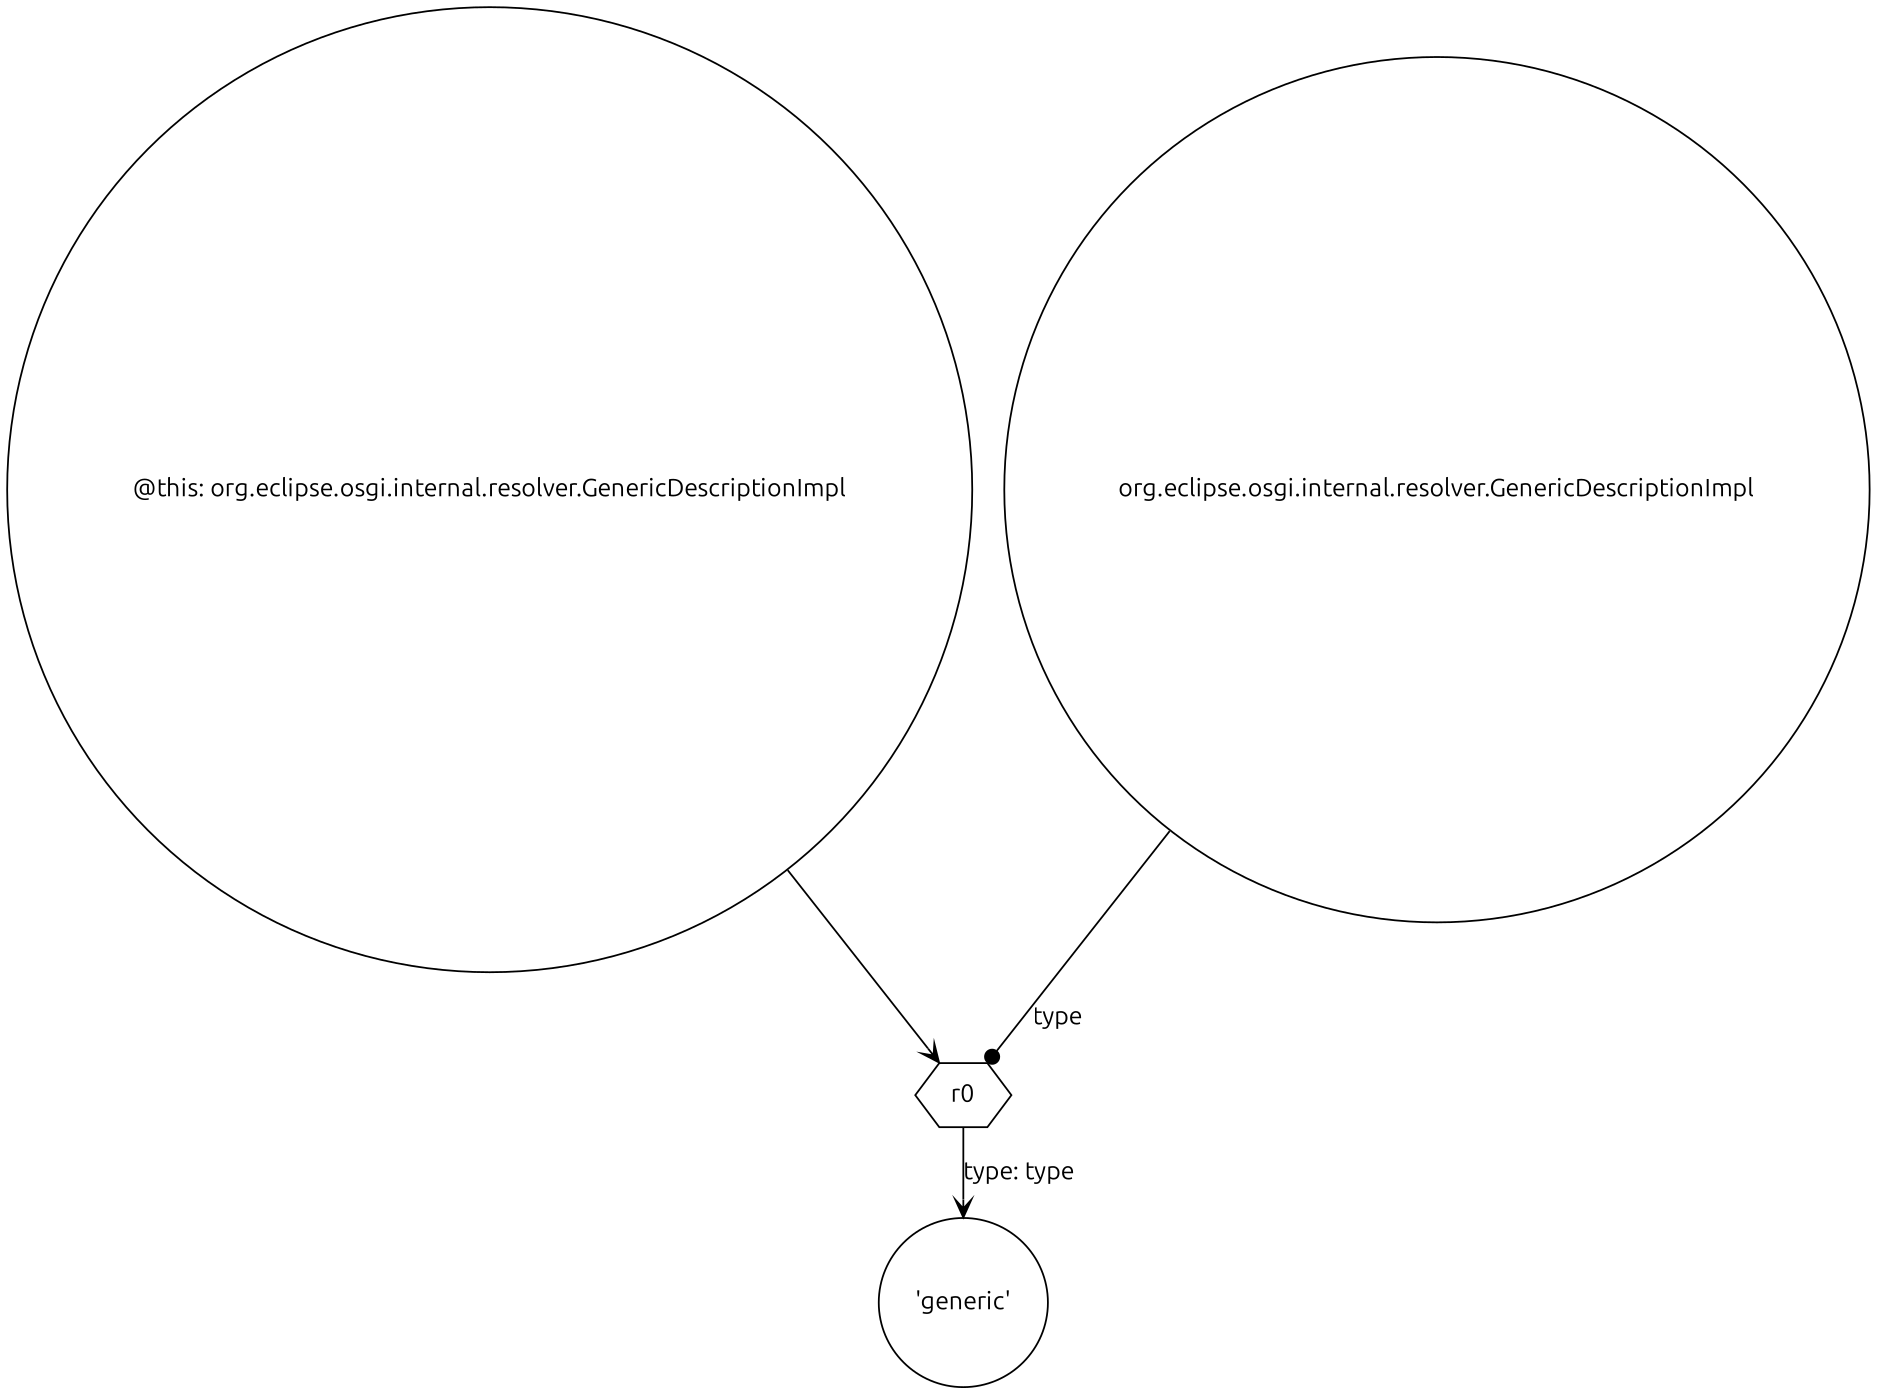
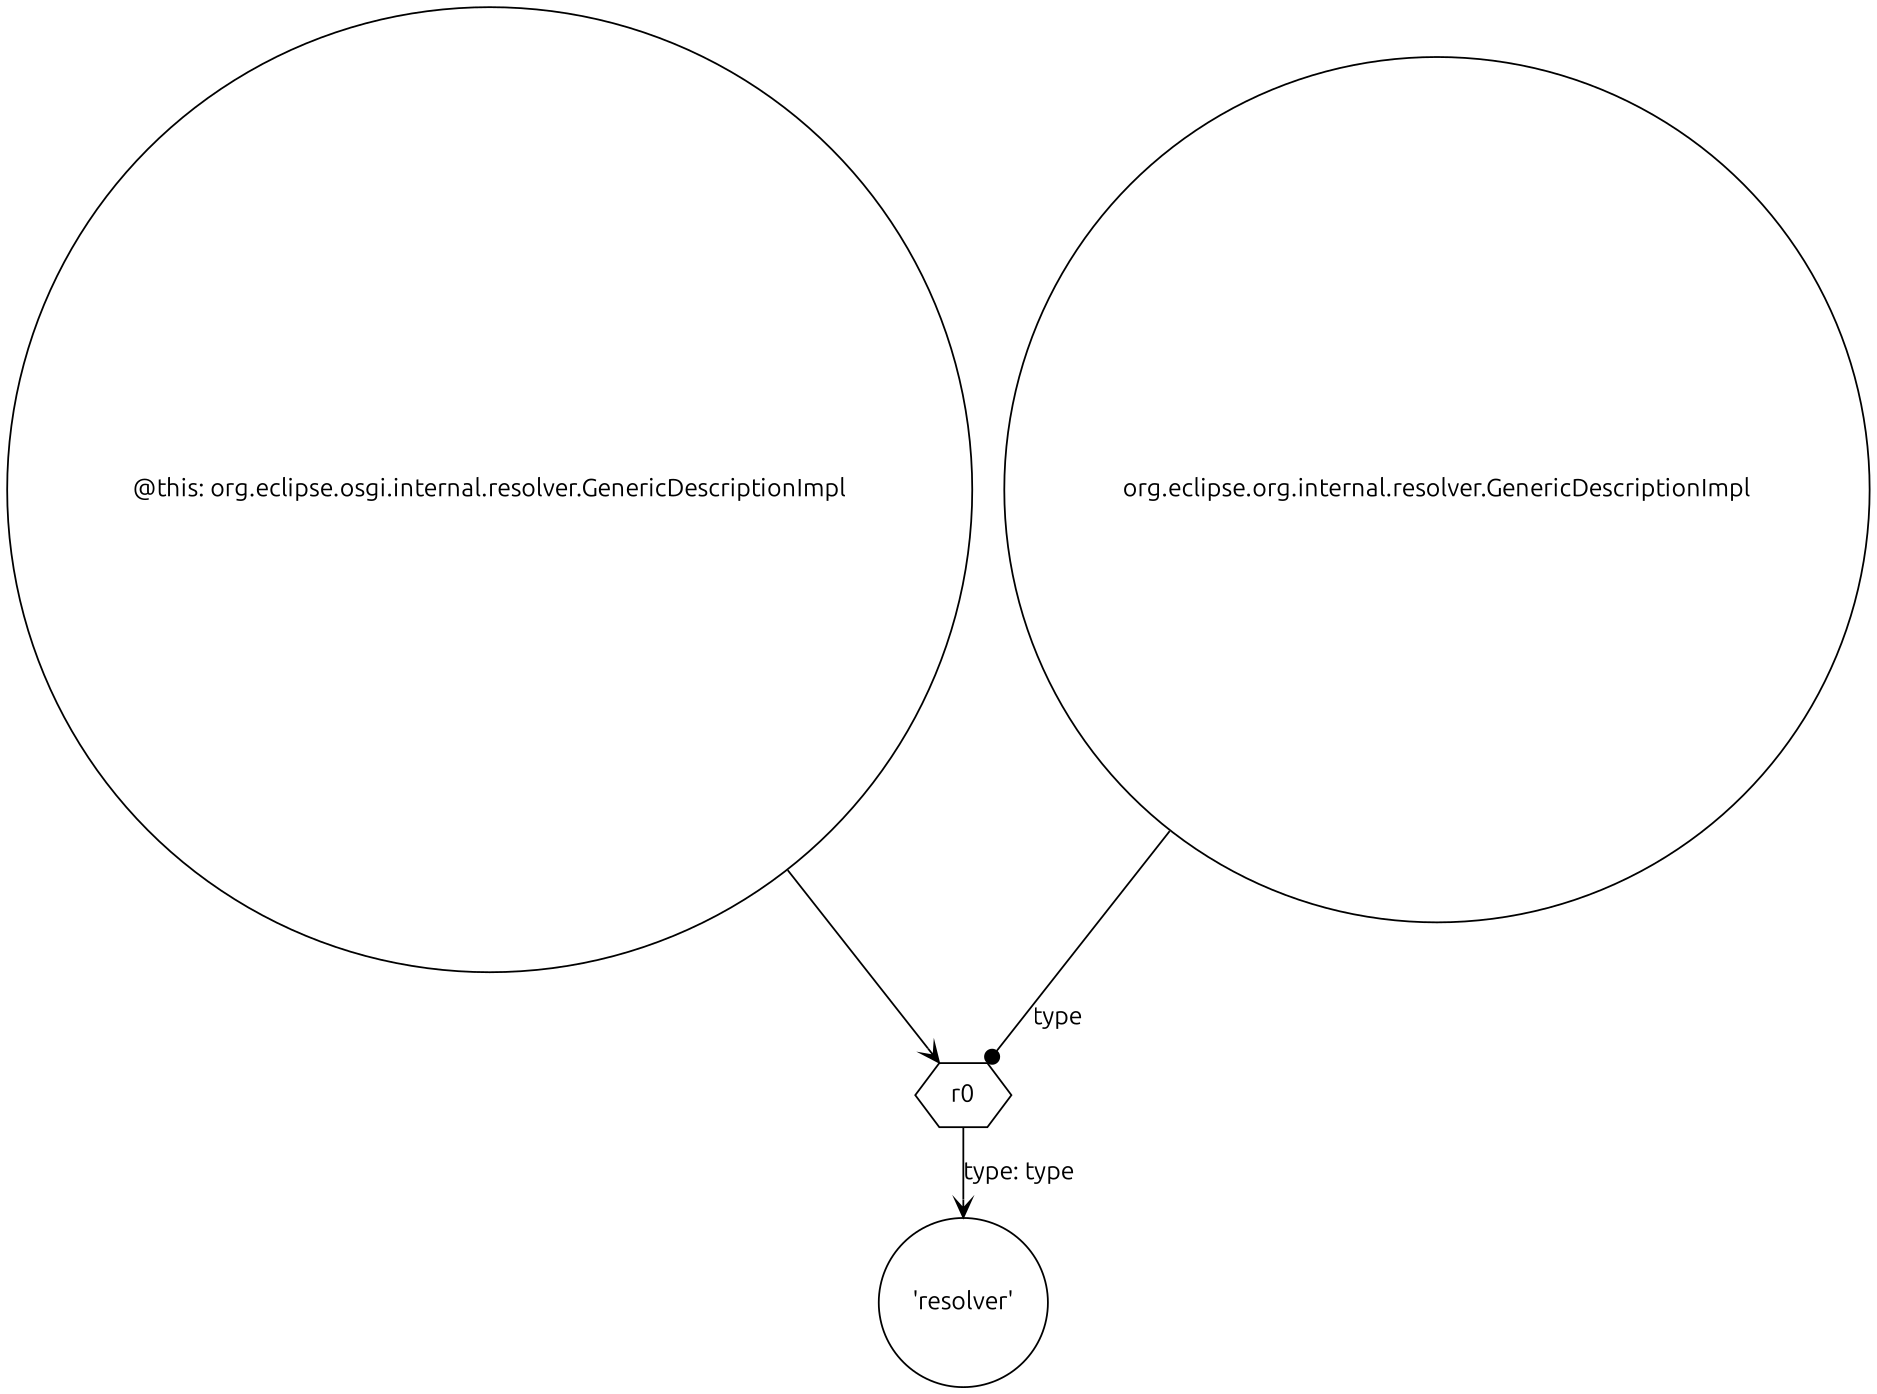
(1437, 490) -> (1437, 490)
(963, 1303) -> (963, 1303)
